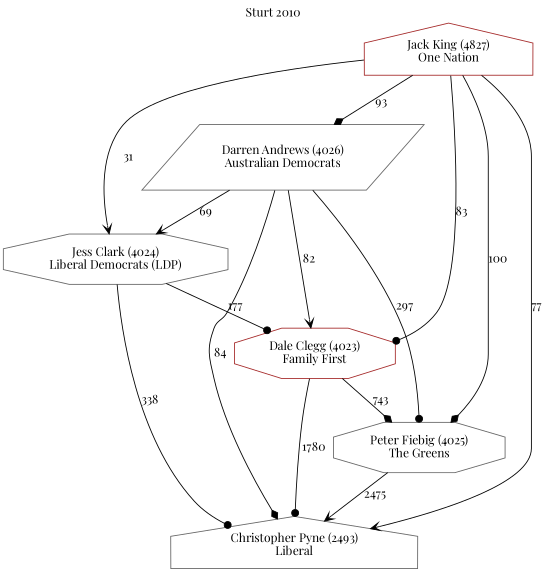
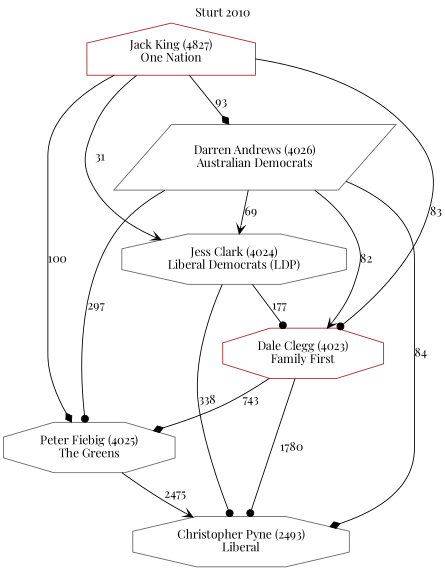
(531, 342) -> none
(294, 545) -> (241, 542)
